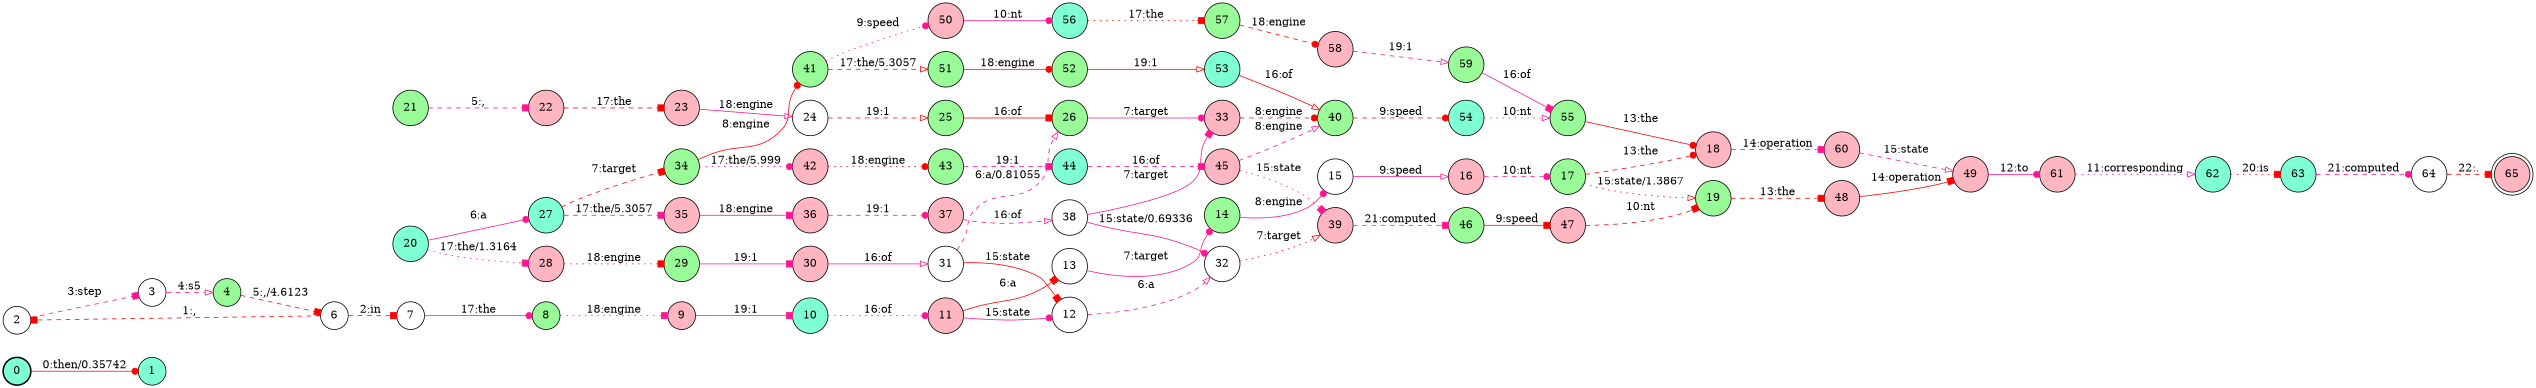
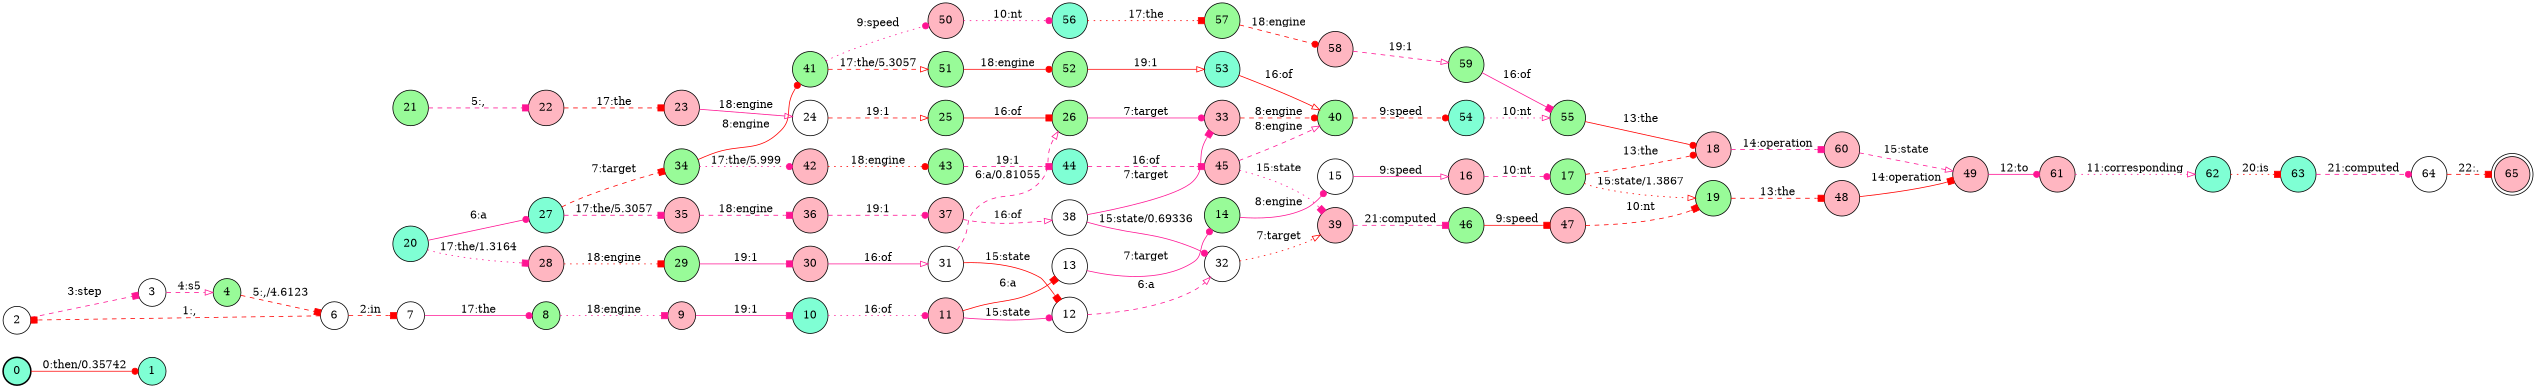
(1005, 21) -> (1005, 21)
(742, 215) -> (742, 215)
